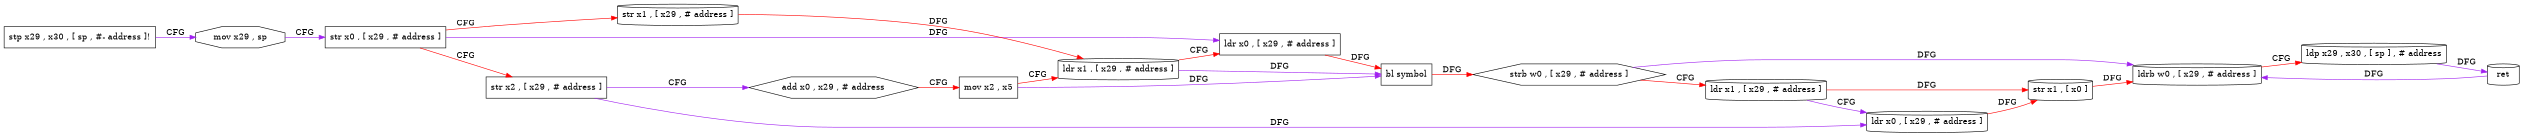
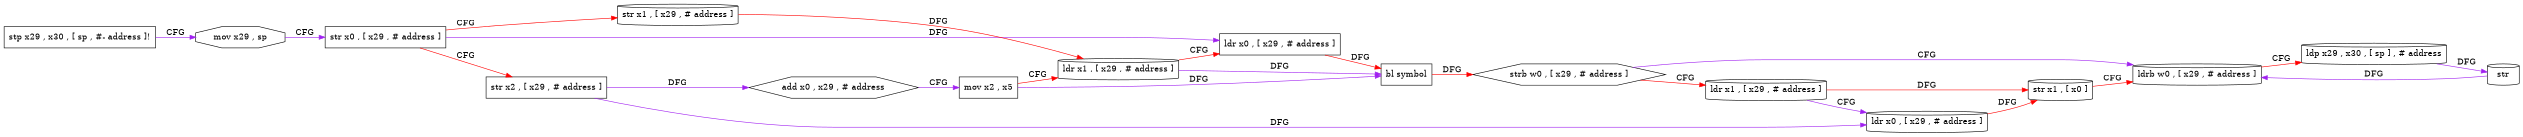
(1927, 55) -> (1927, 55)
(2503, 75) -> (2503, 75)
(2113, 78) -> (2113, 78)
(678, 83) -> (678, 83)
(936, 88) -> (936, 88)
